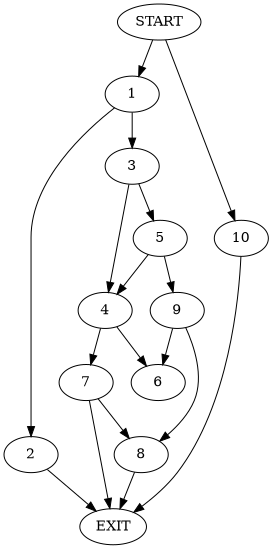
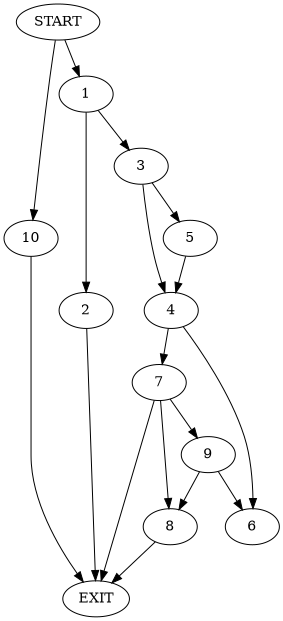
(168, 269) -> (181, 414)
